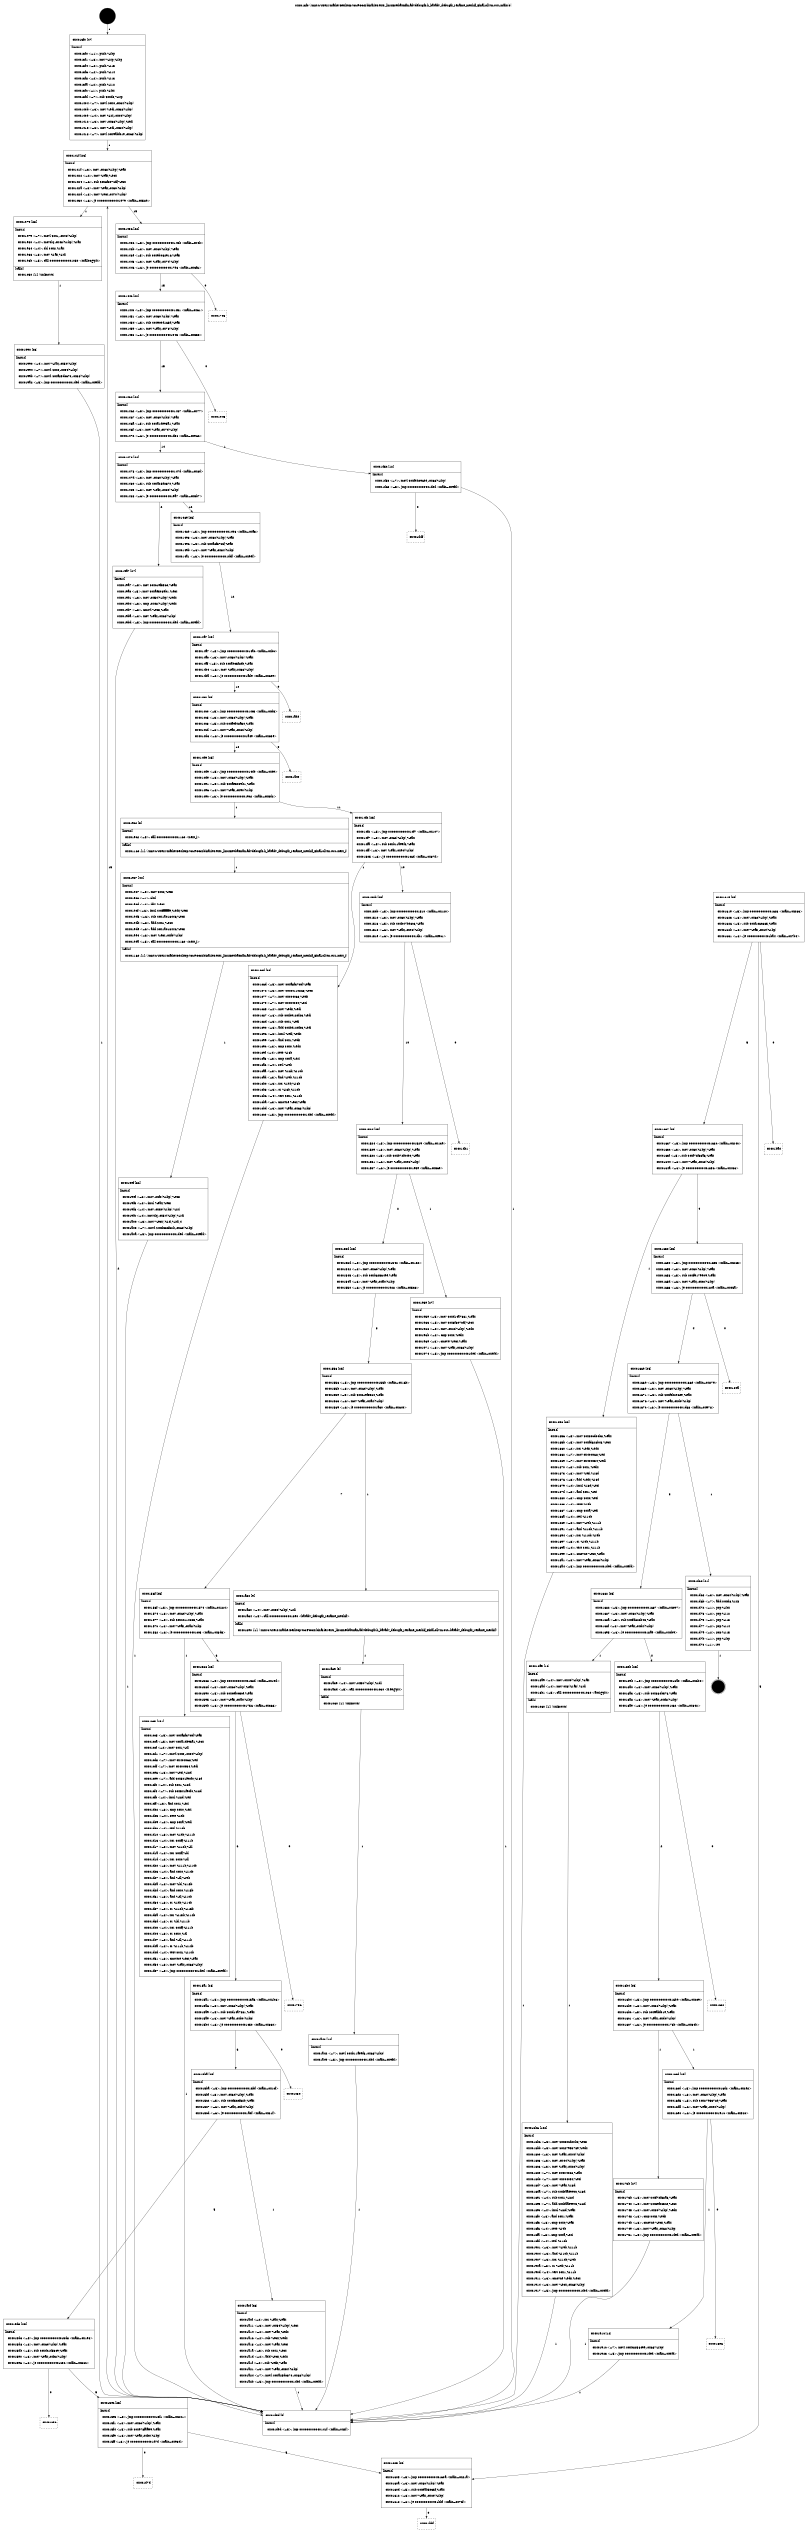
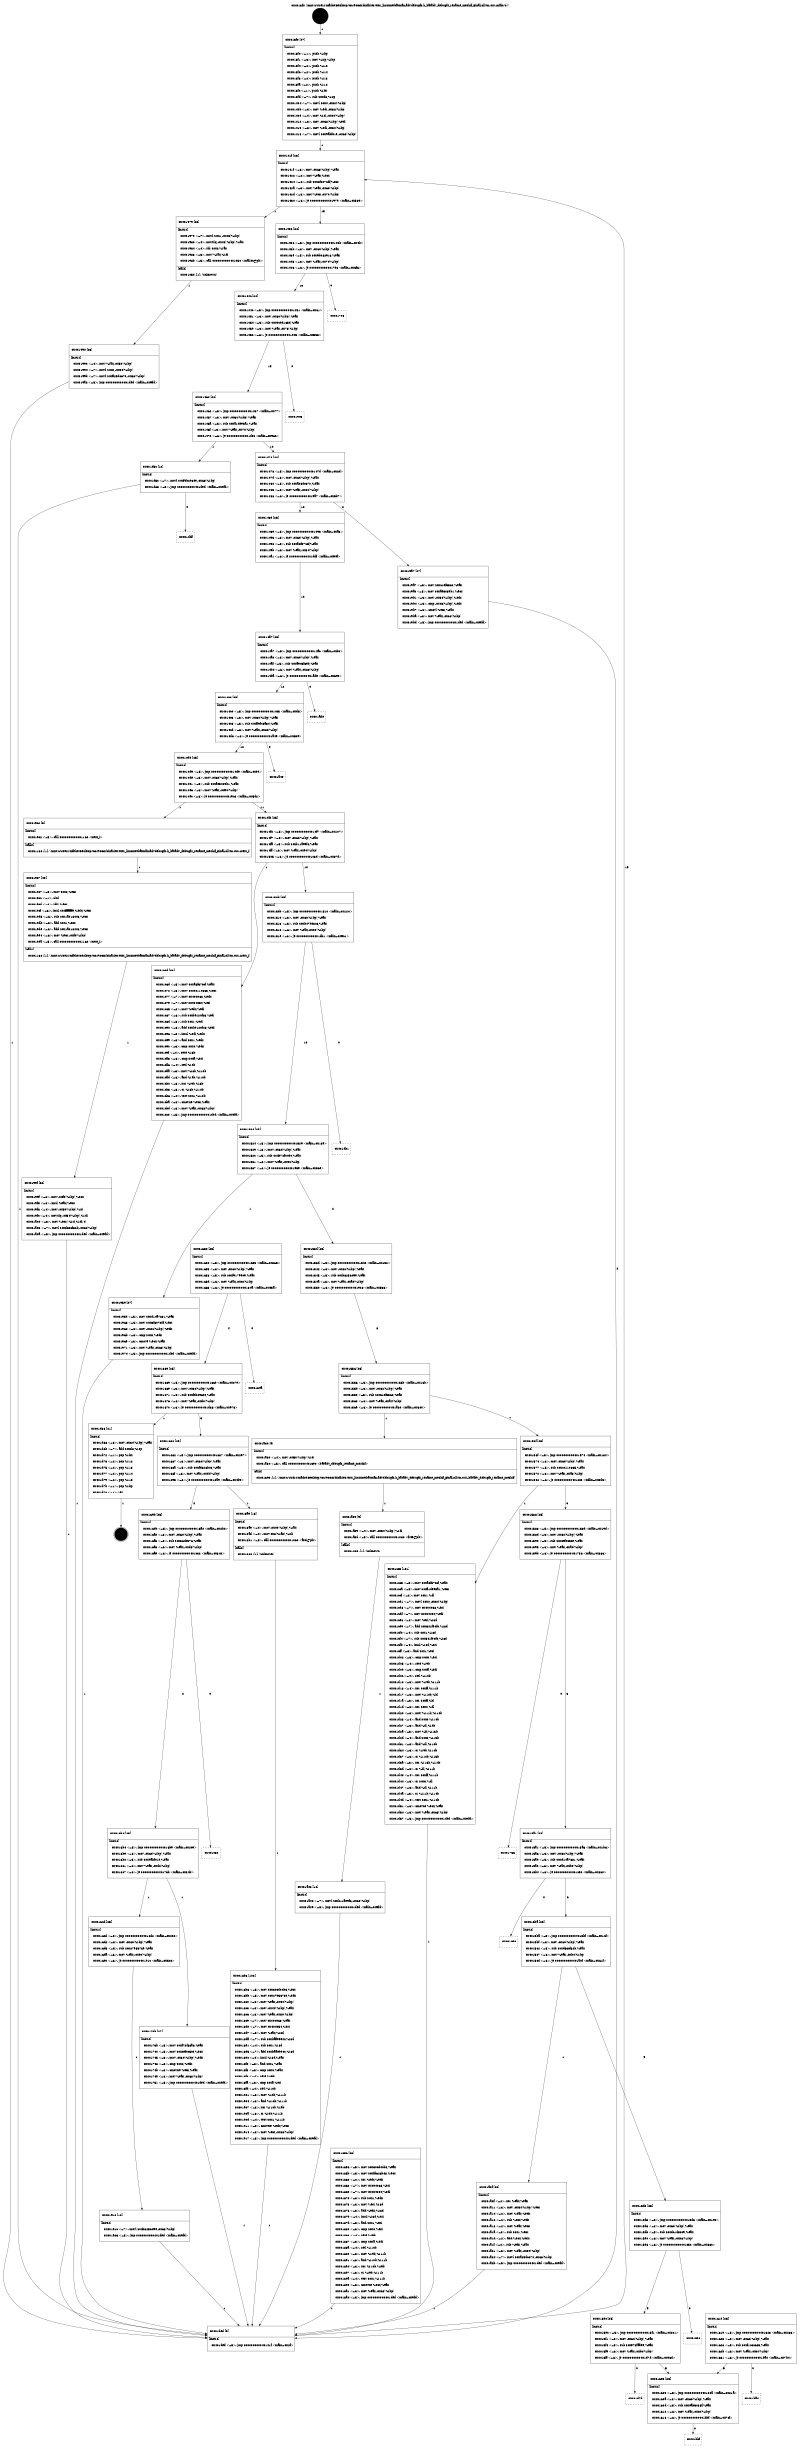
(697, 1149) -> none
(715, 2344) -> none
